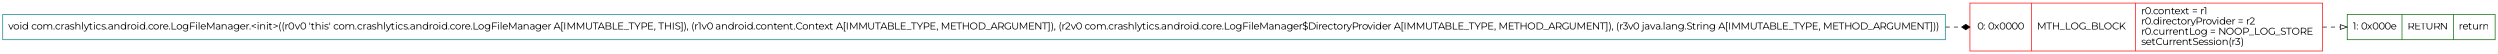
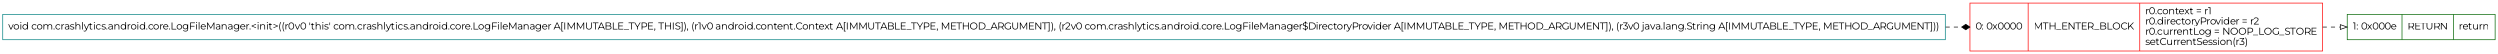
(2082, 27) -> (2084, 27)
